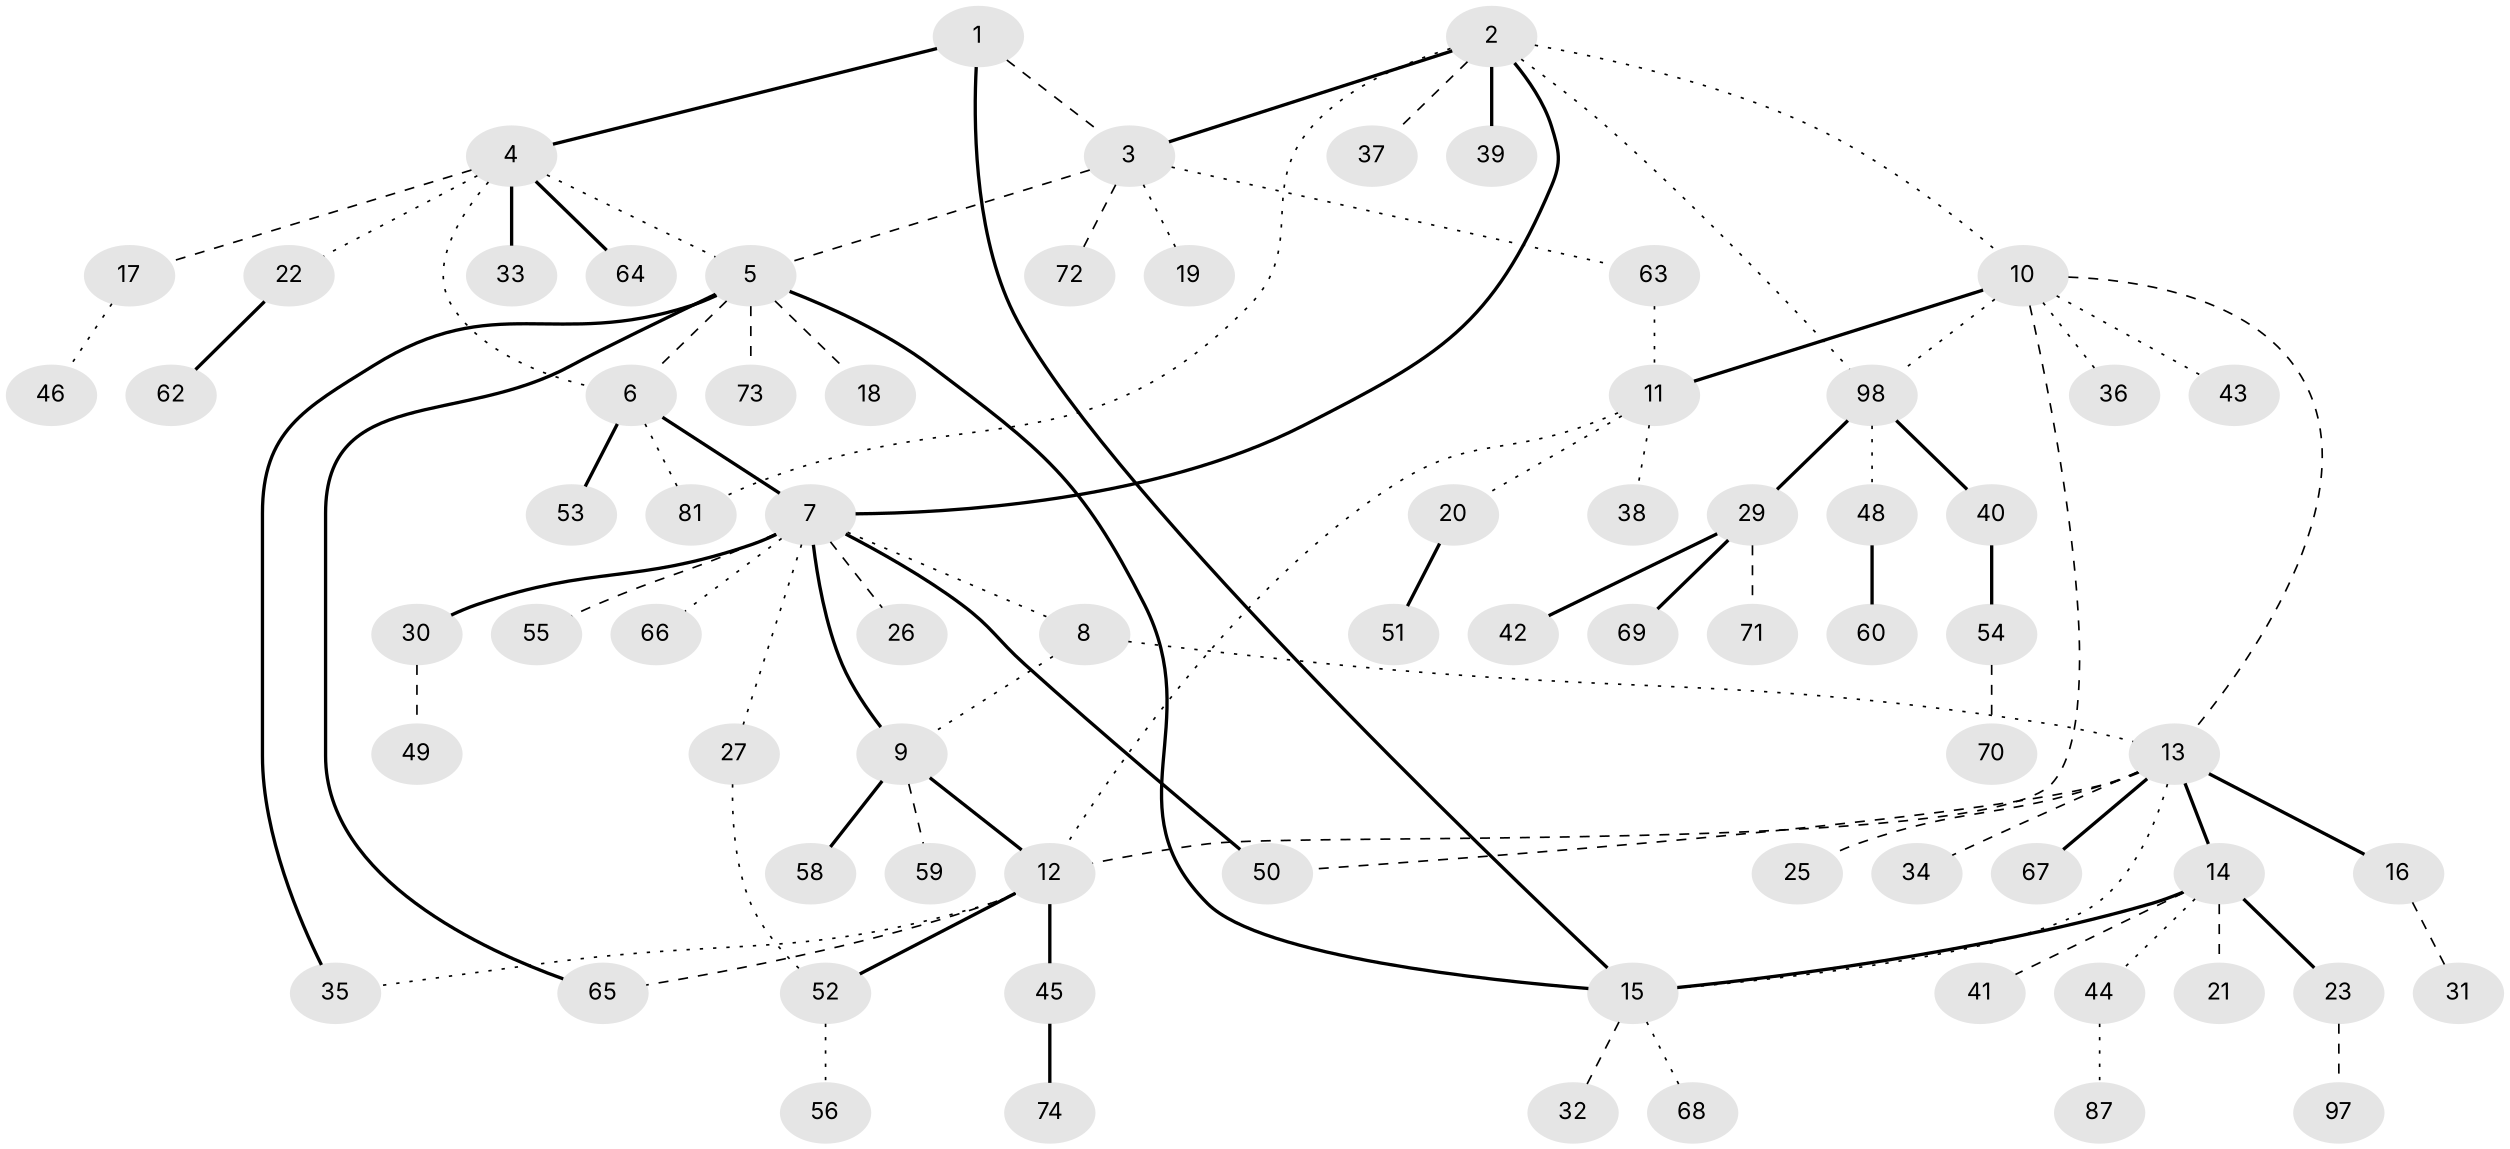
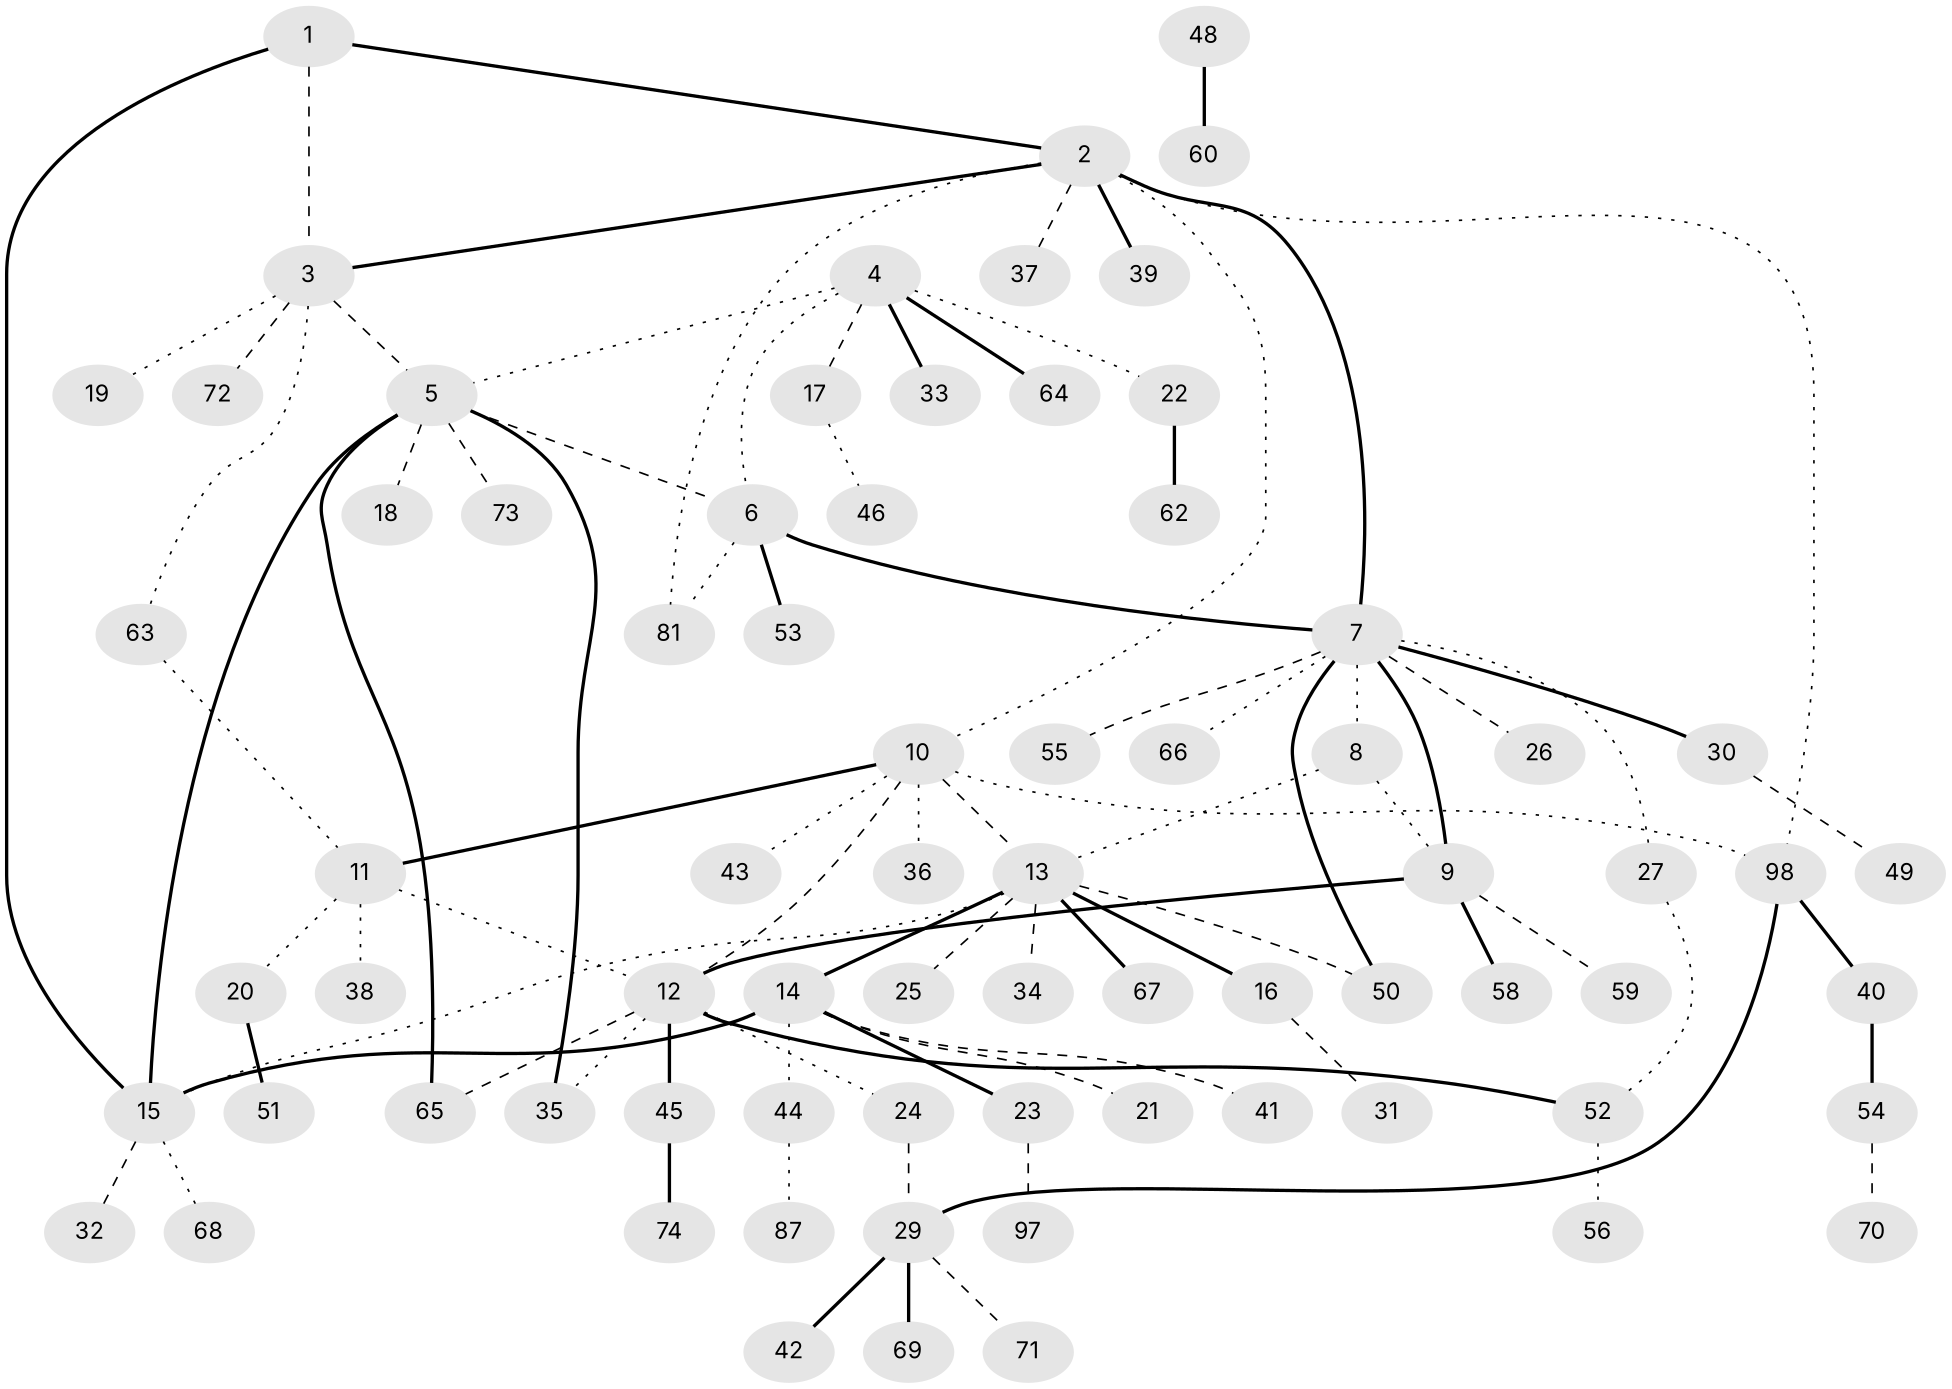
(745, 96) -> (697, 96)
(1872, 455) -> none
none -> (909, 1113)
